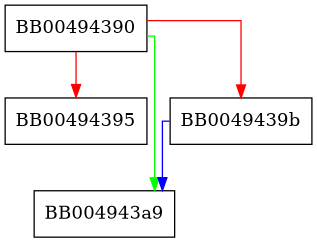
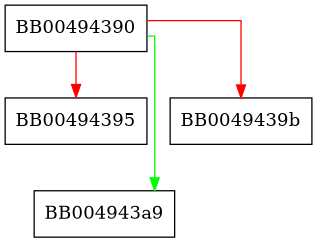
(162, 146) -> none
